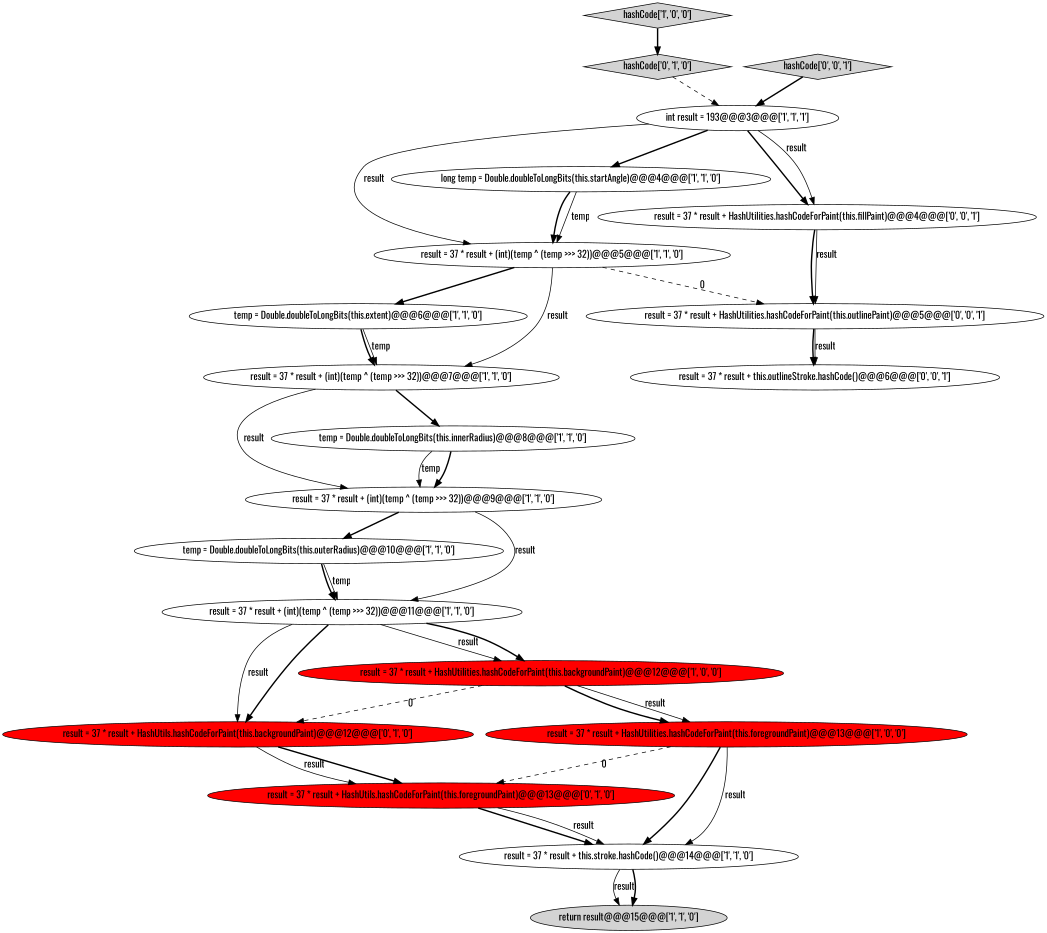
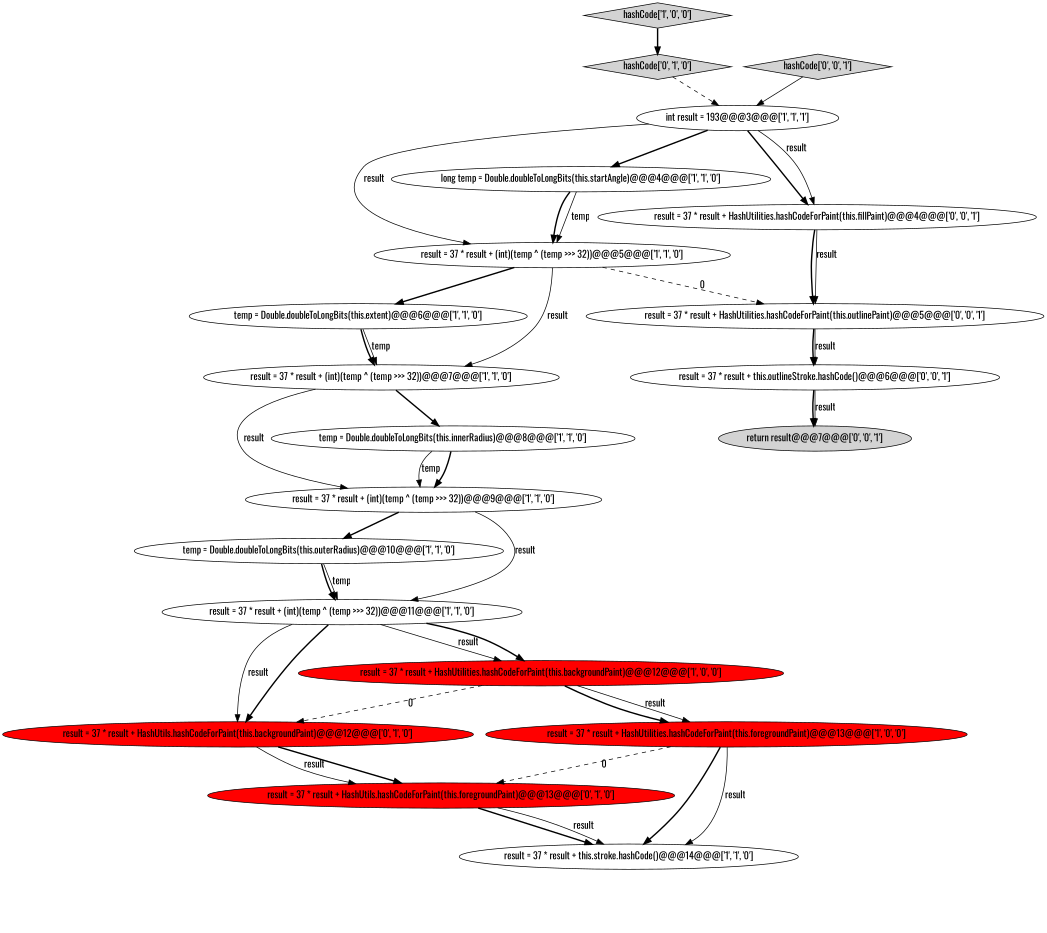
(783, 89) -> (783, 89)
none -> (815, 439)
(629, 918) -> none
